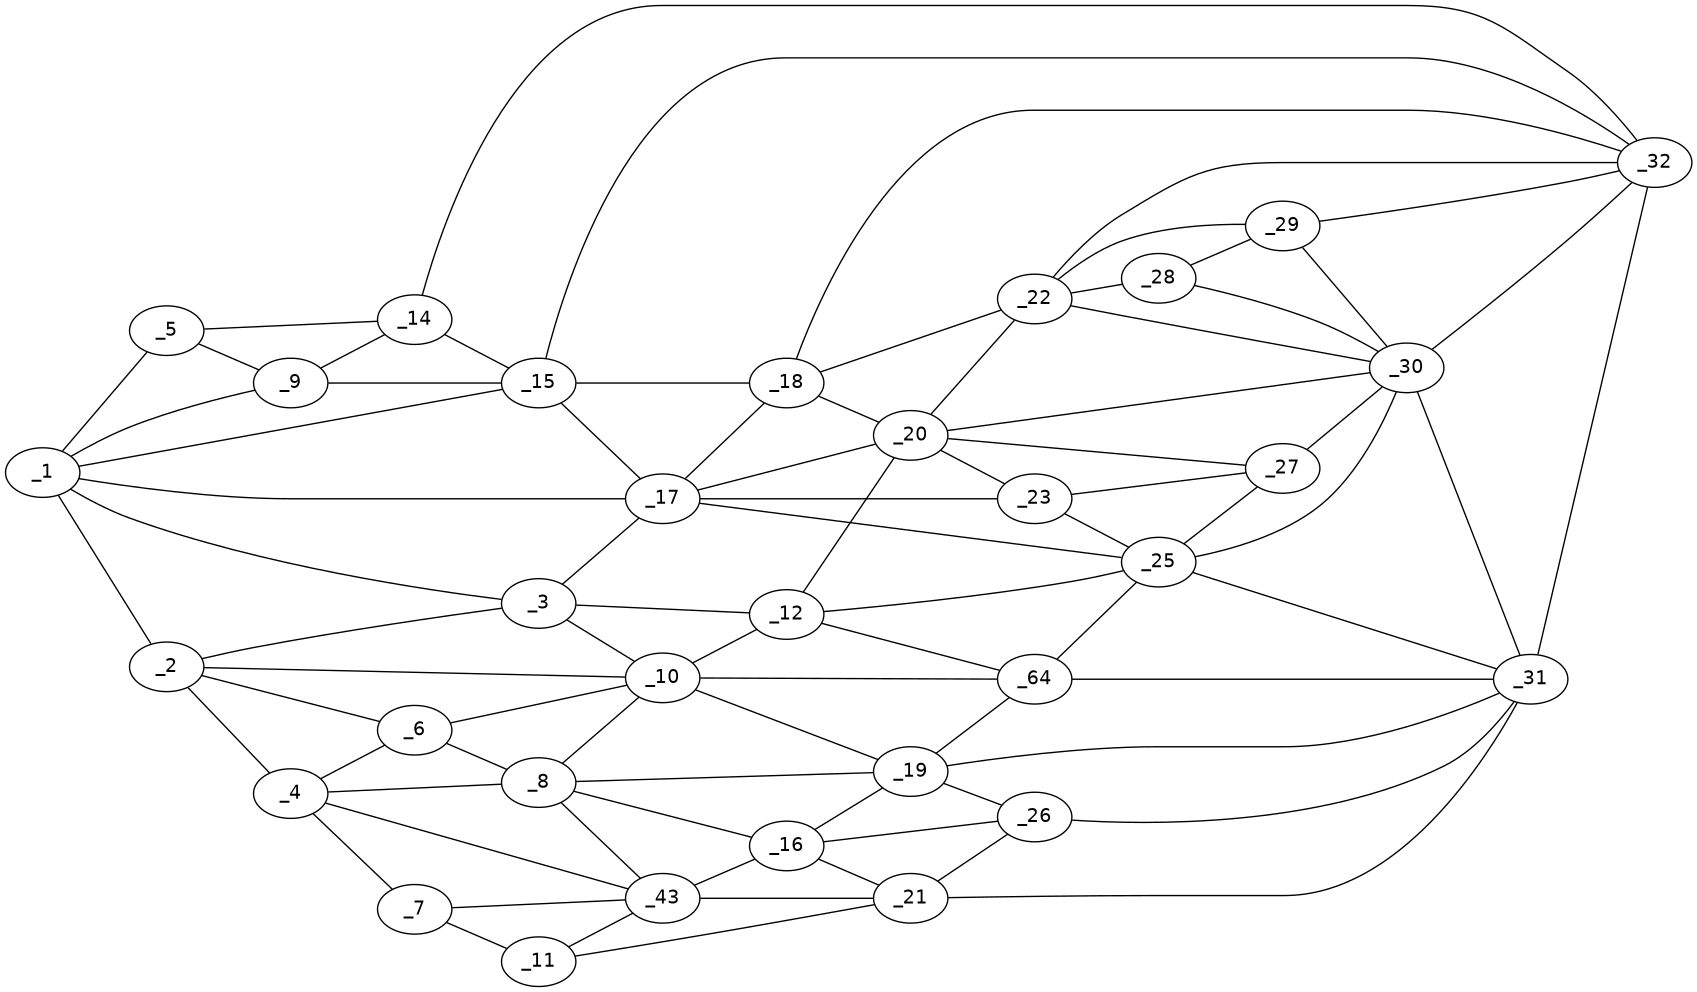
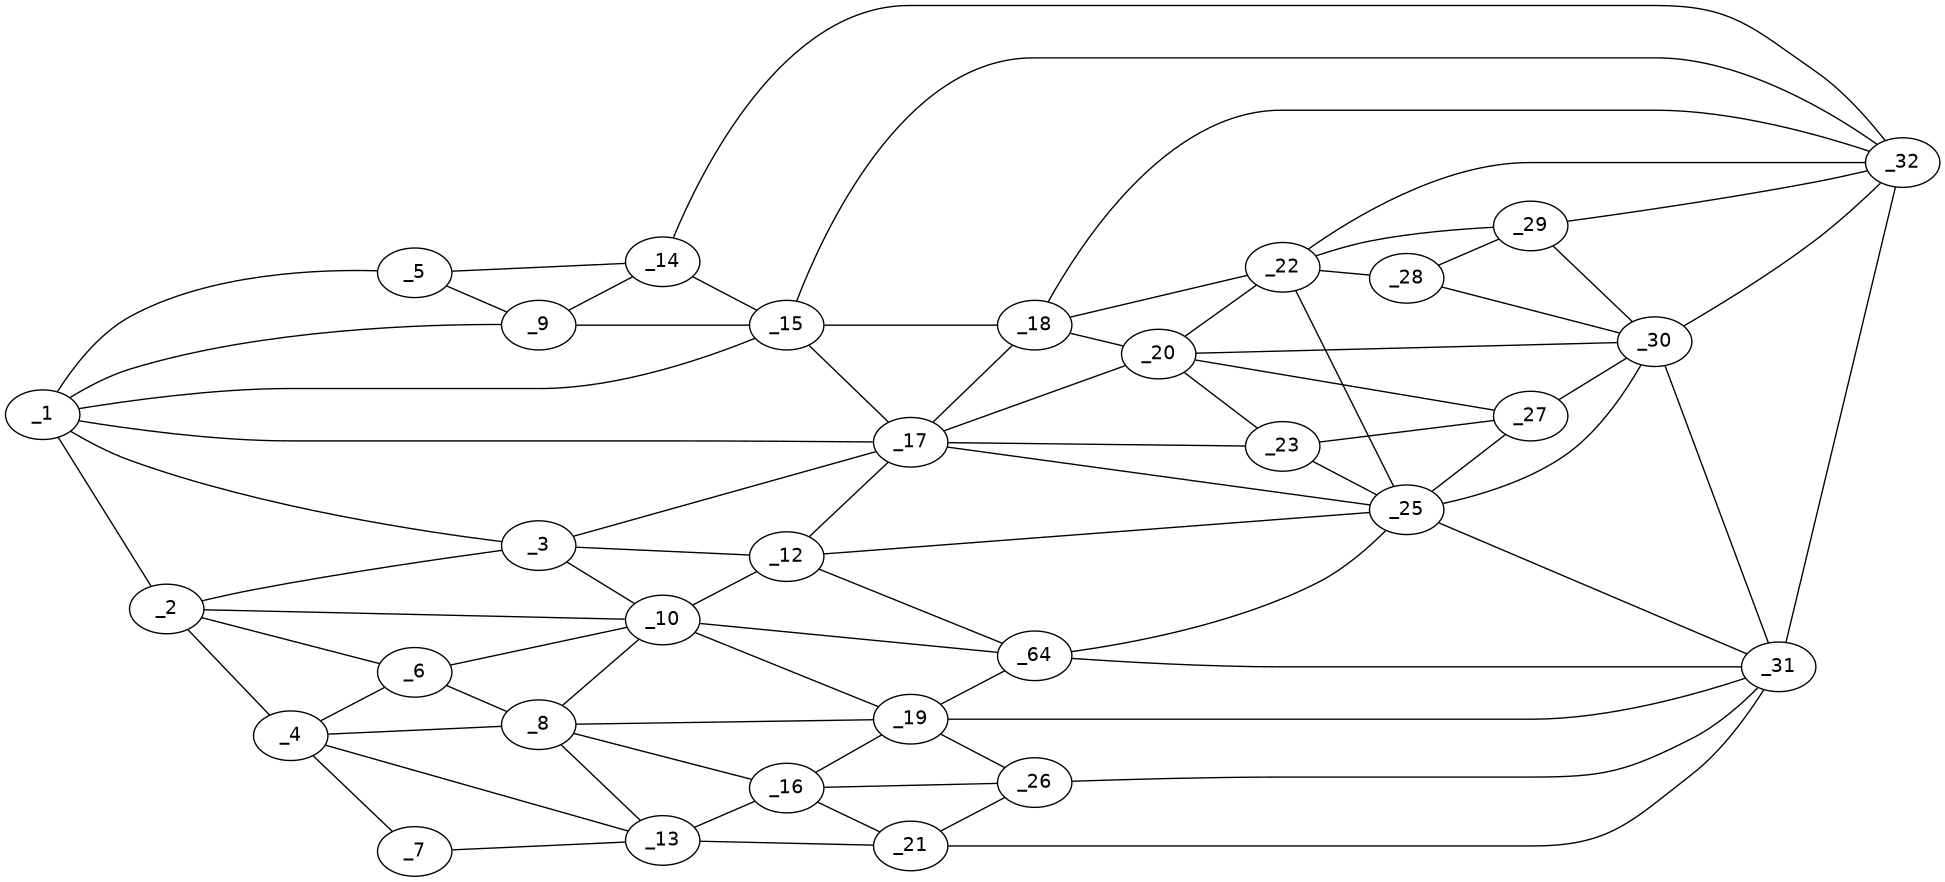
(1220, 334) -> (1350, 398)
(844, 532) -> (849, 500)
(663, 898) -> (663, 840)
(539, 962) -> none
